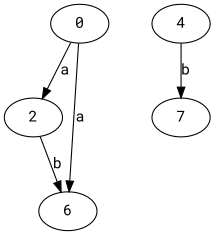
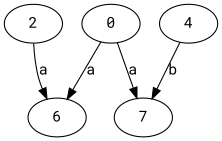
(59, 66) -> (125, 65)
(58, 164) -> (44, 71)
